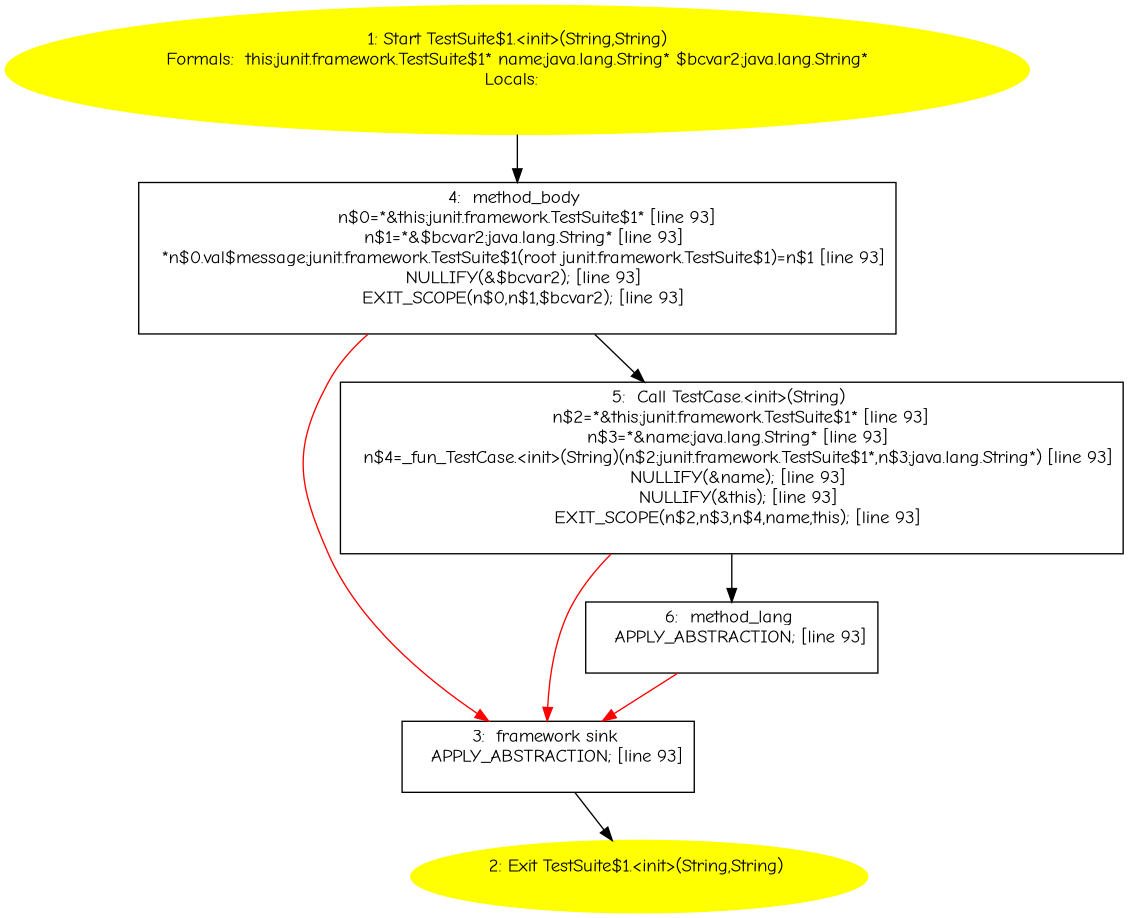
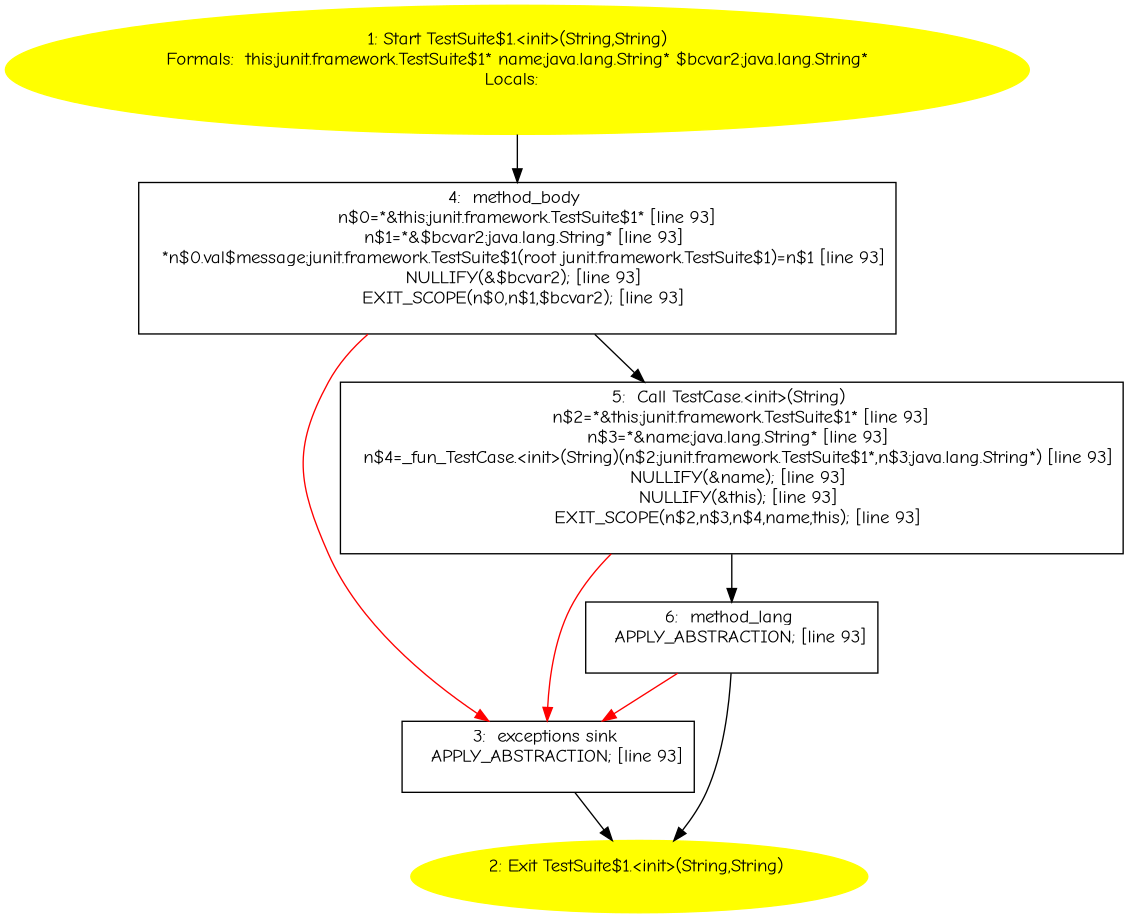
none -> (719, 756)
(548, 757) -> (548, 757)
